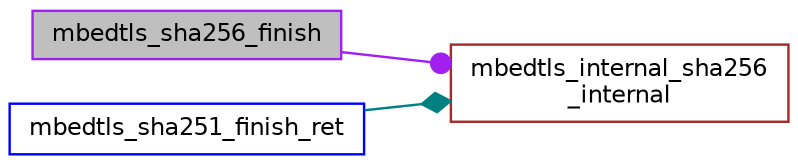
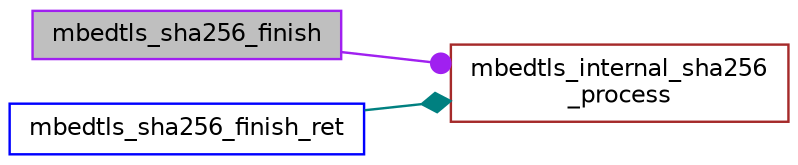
(620, 83) -> (620, 83)
(187, 129) -> (187, 129)
